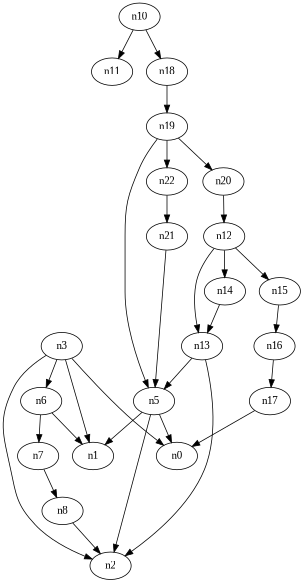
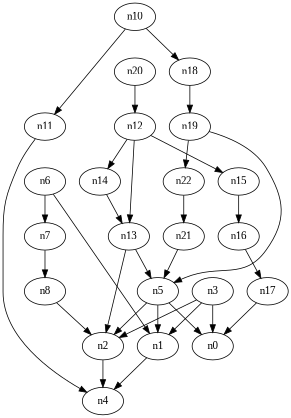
(192, 151) -> none
(53, 370) -> none
none -> (103, 401)
